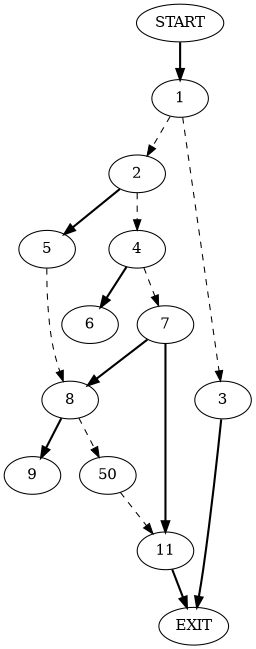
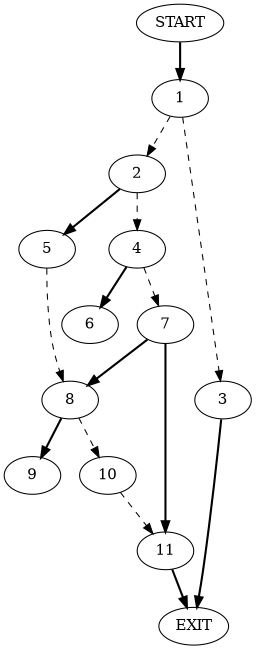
(108, 475) -> (108, 475)
